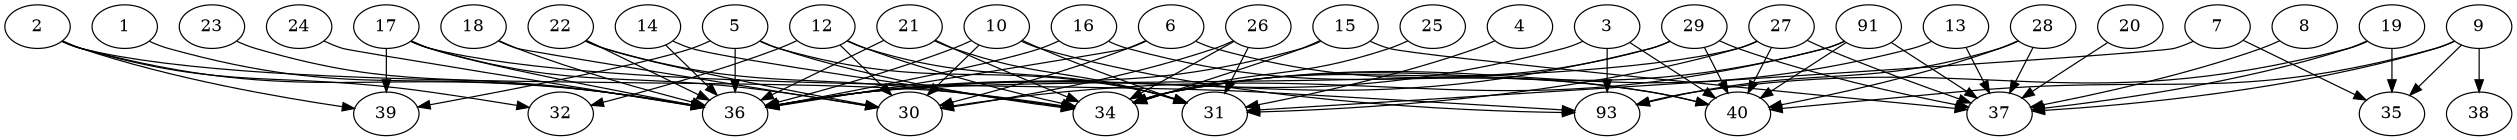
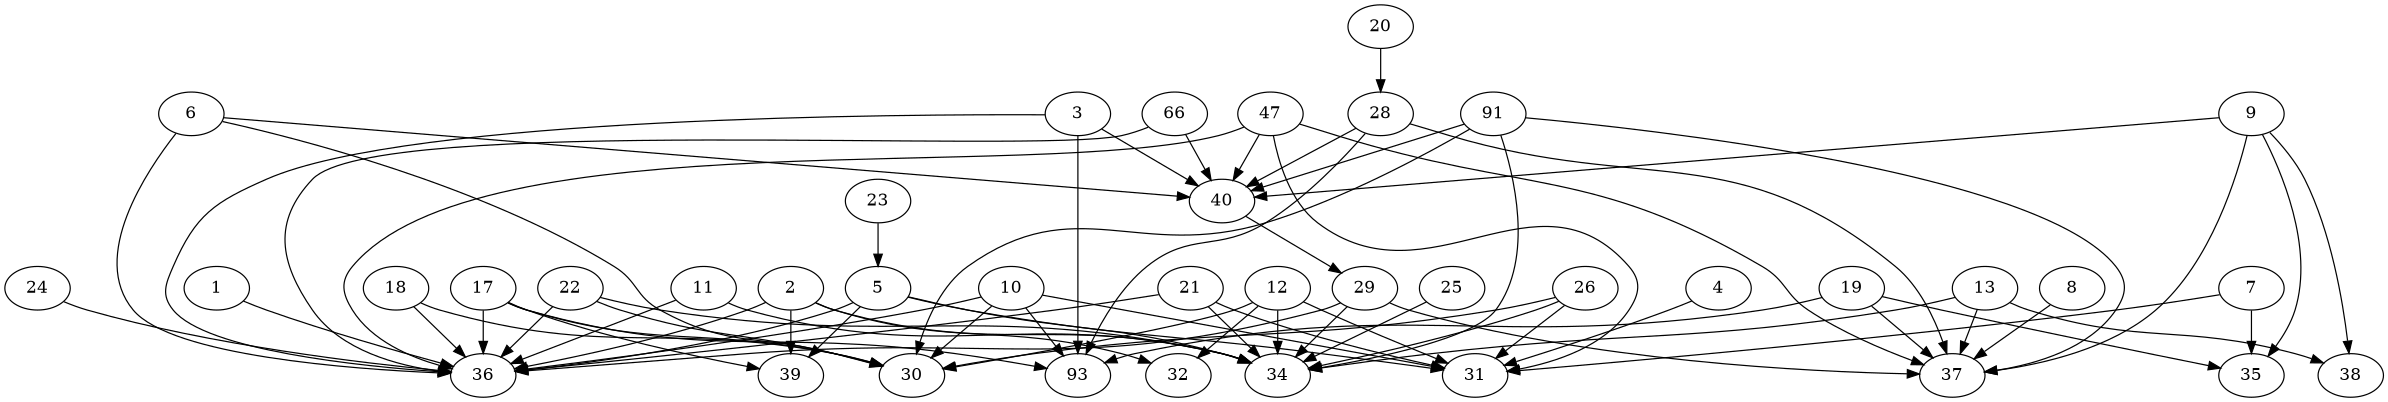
(648, 27) -> (704, 288)
(1084, 27) -> (1175, 114)
(1346, 27) -> none
(1782, 27) -> (1270, 114)
(1712, 63) -> (1288, 241)
(2070, 67) -> (1381, 64)
(463, 80) -> (878, 239)
none -> (2160, 334)
